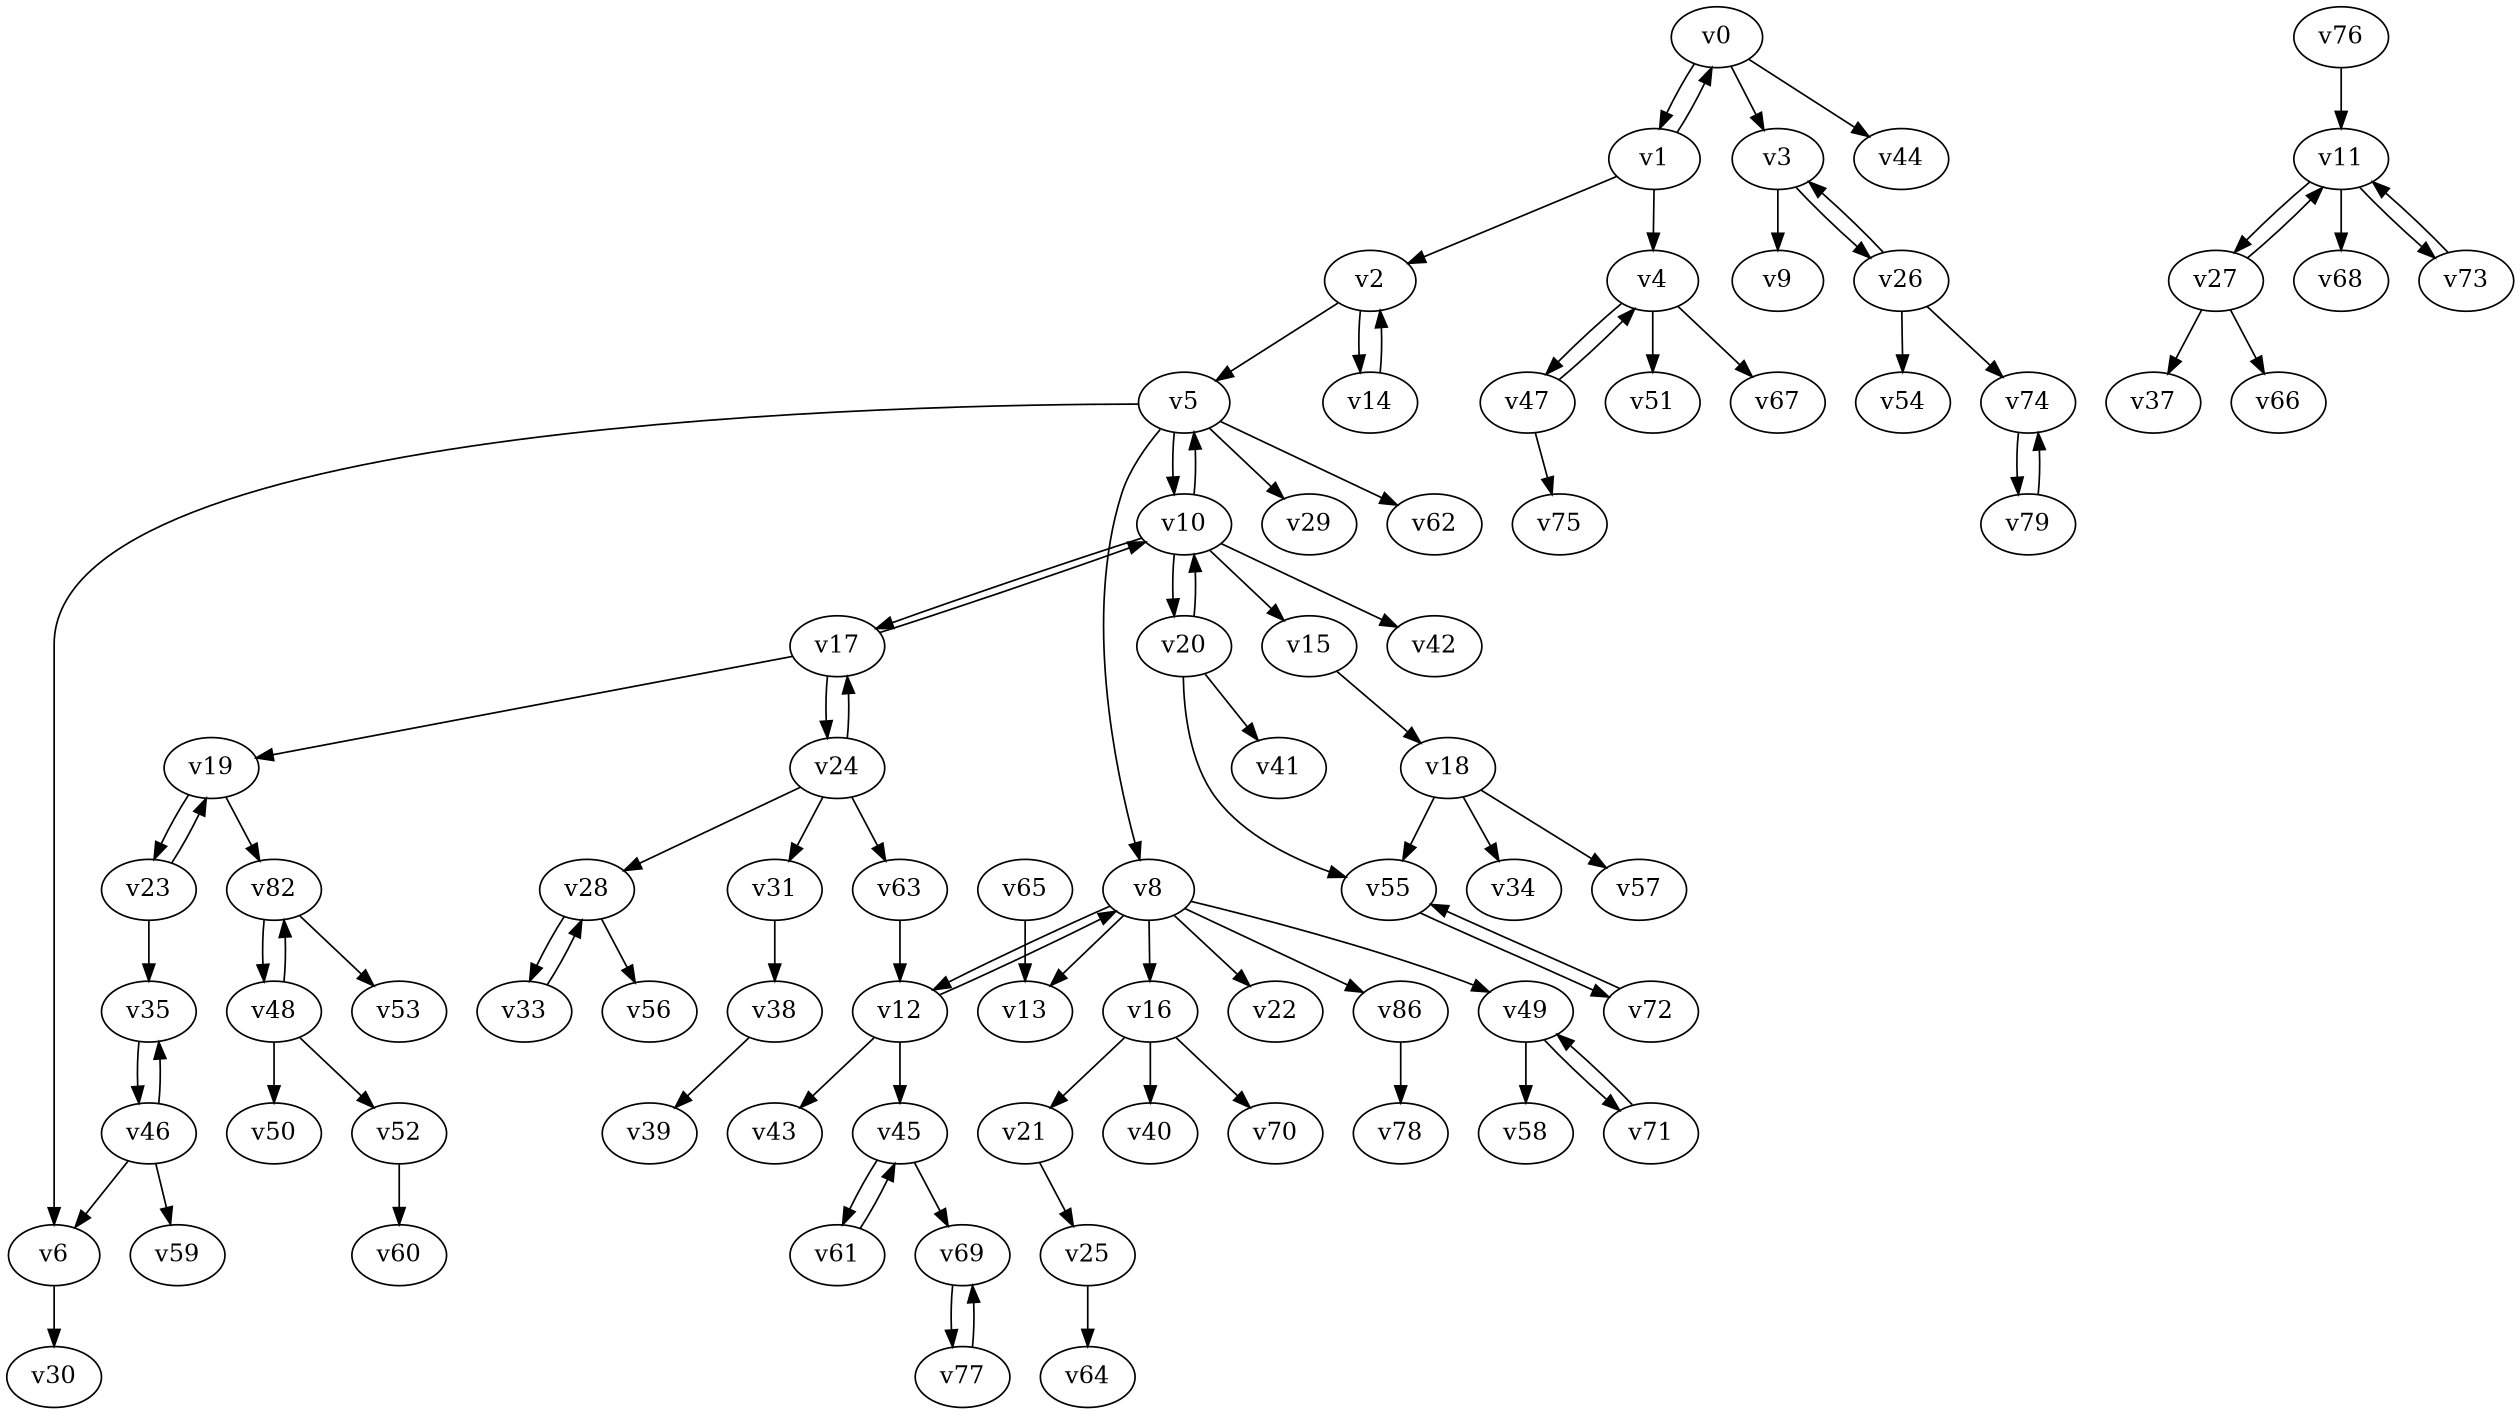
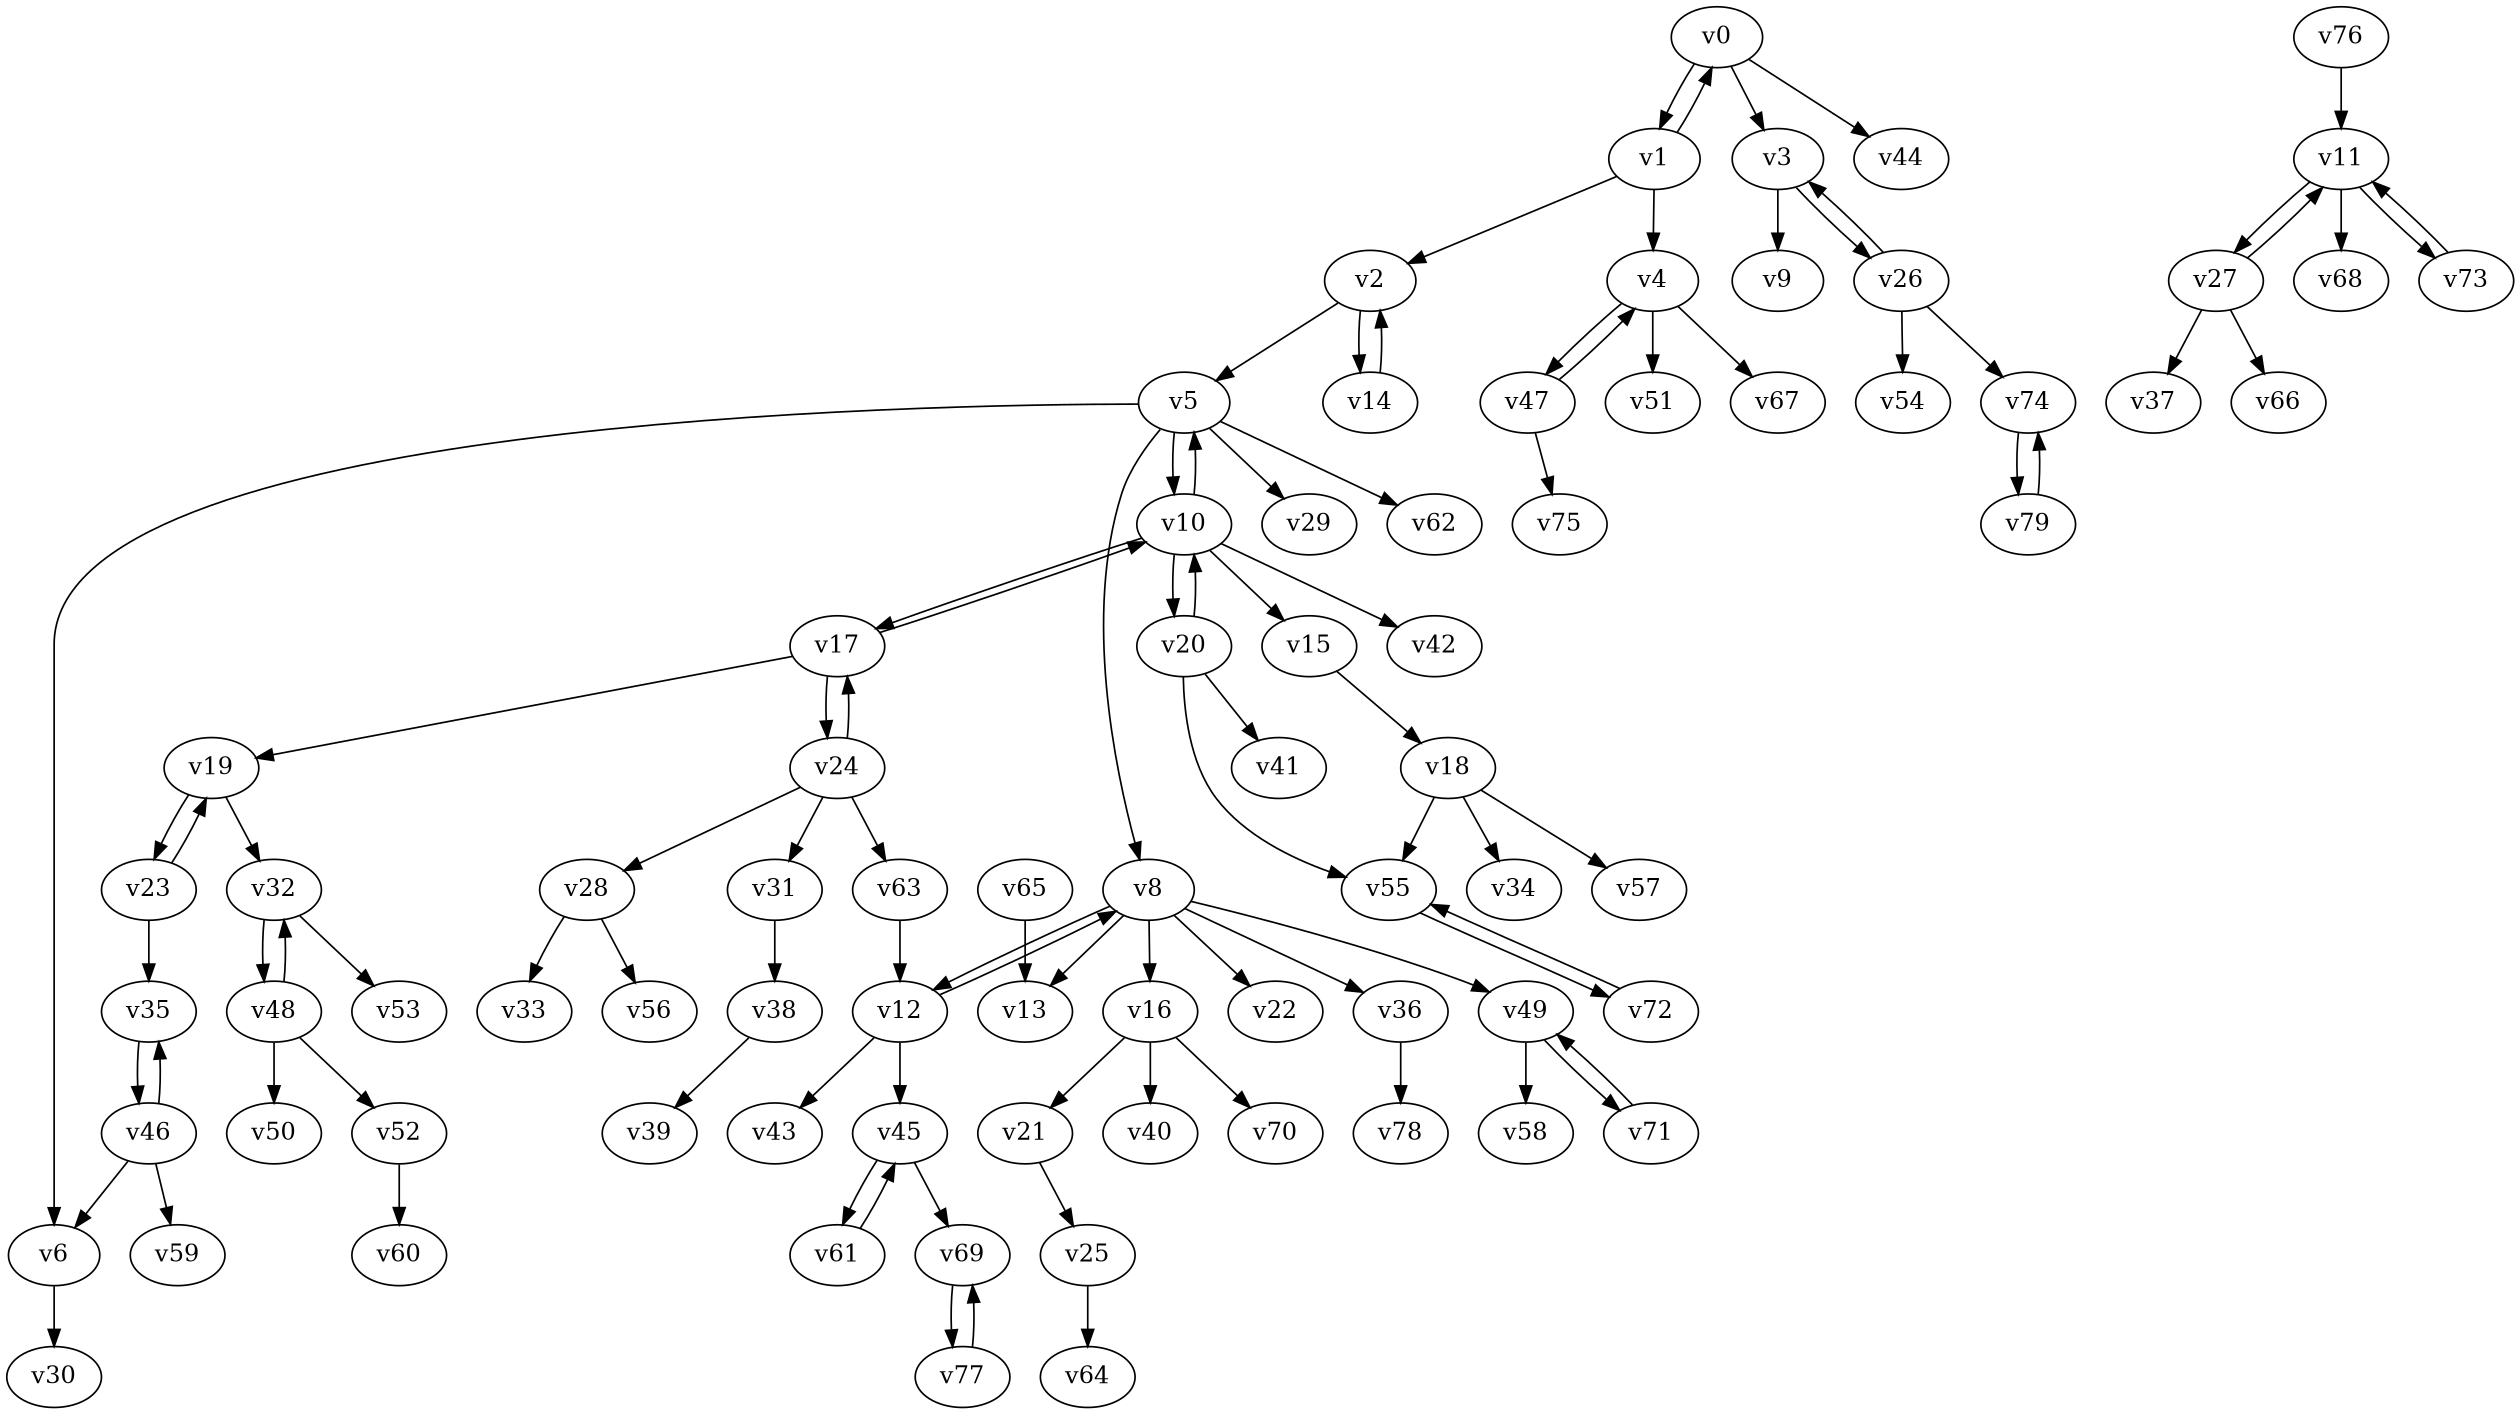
(274, 890) -> (274, 890)
(562, 961) -> none
(1401, 1012) -> (1401, 1012)
